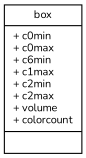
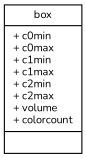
(33, 60) -> (33, 60)
